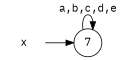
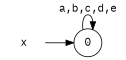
(88, 43) -> (88, 43)
